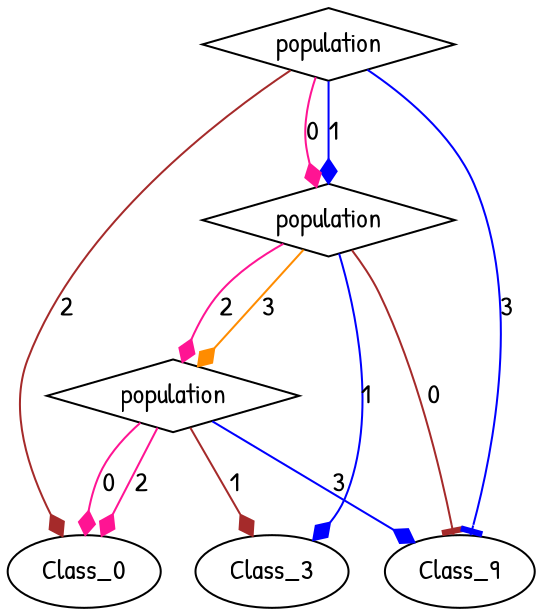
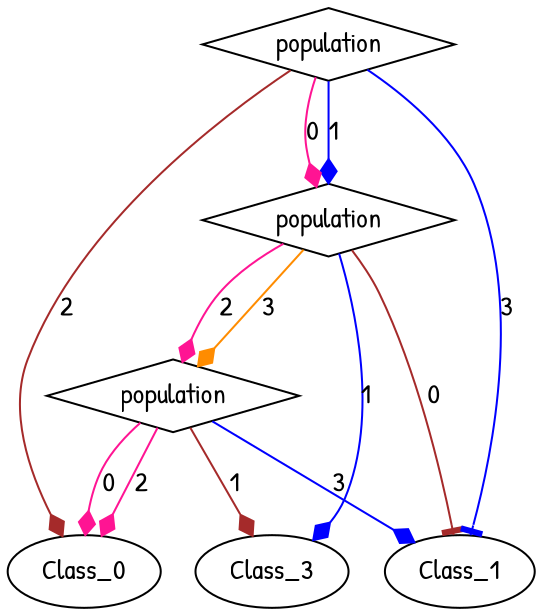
(460, 572) -> (460, 572)
